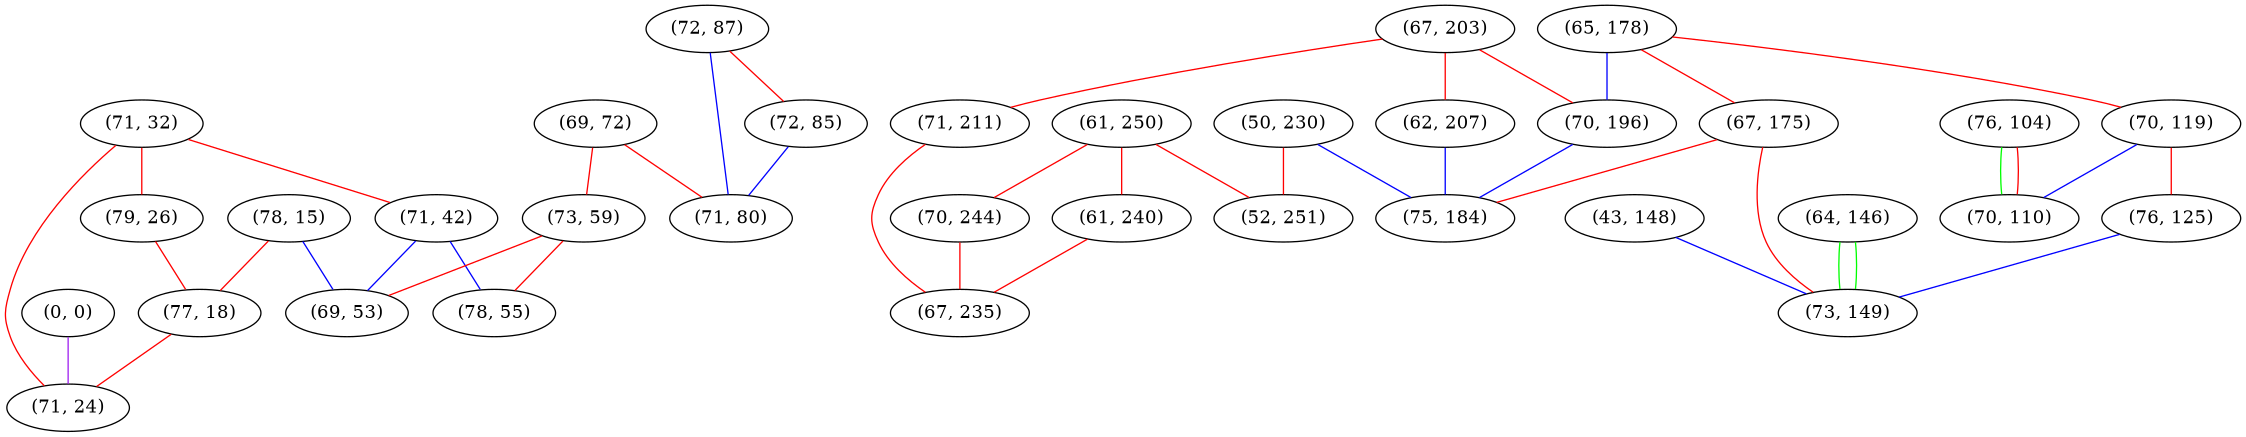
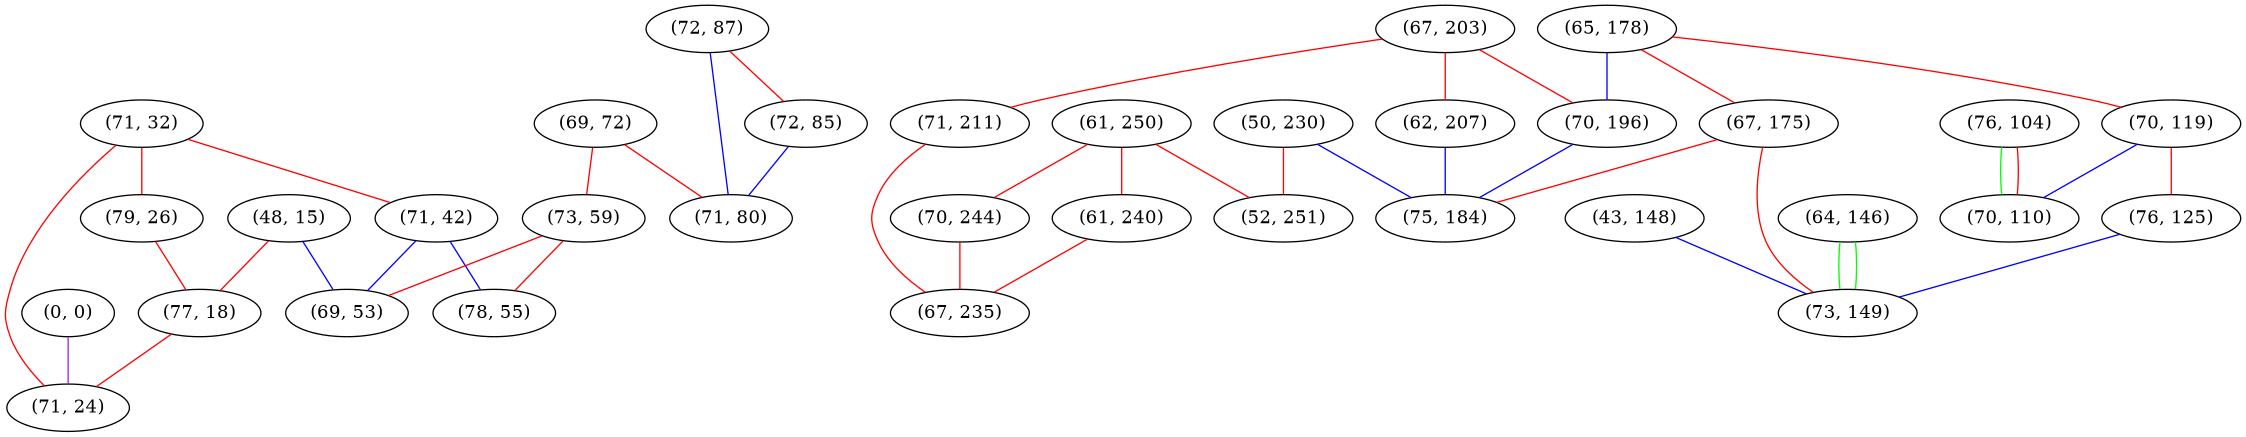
(289, 218) -> (289, 218)
